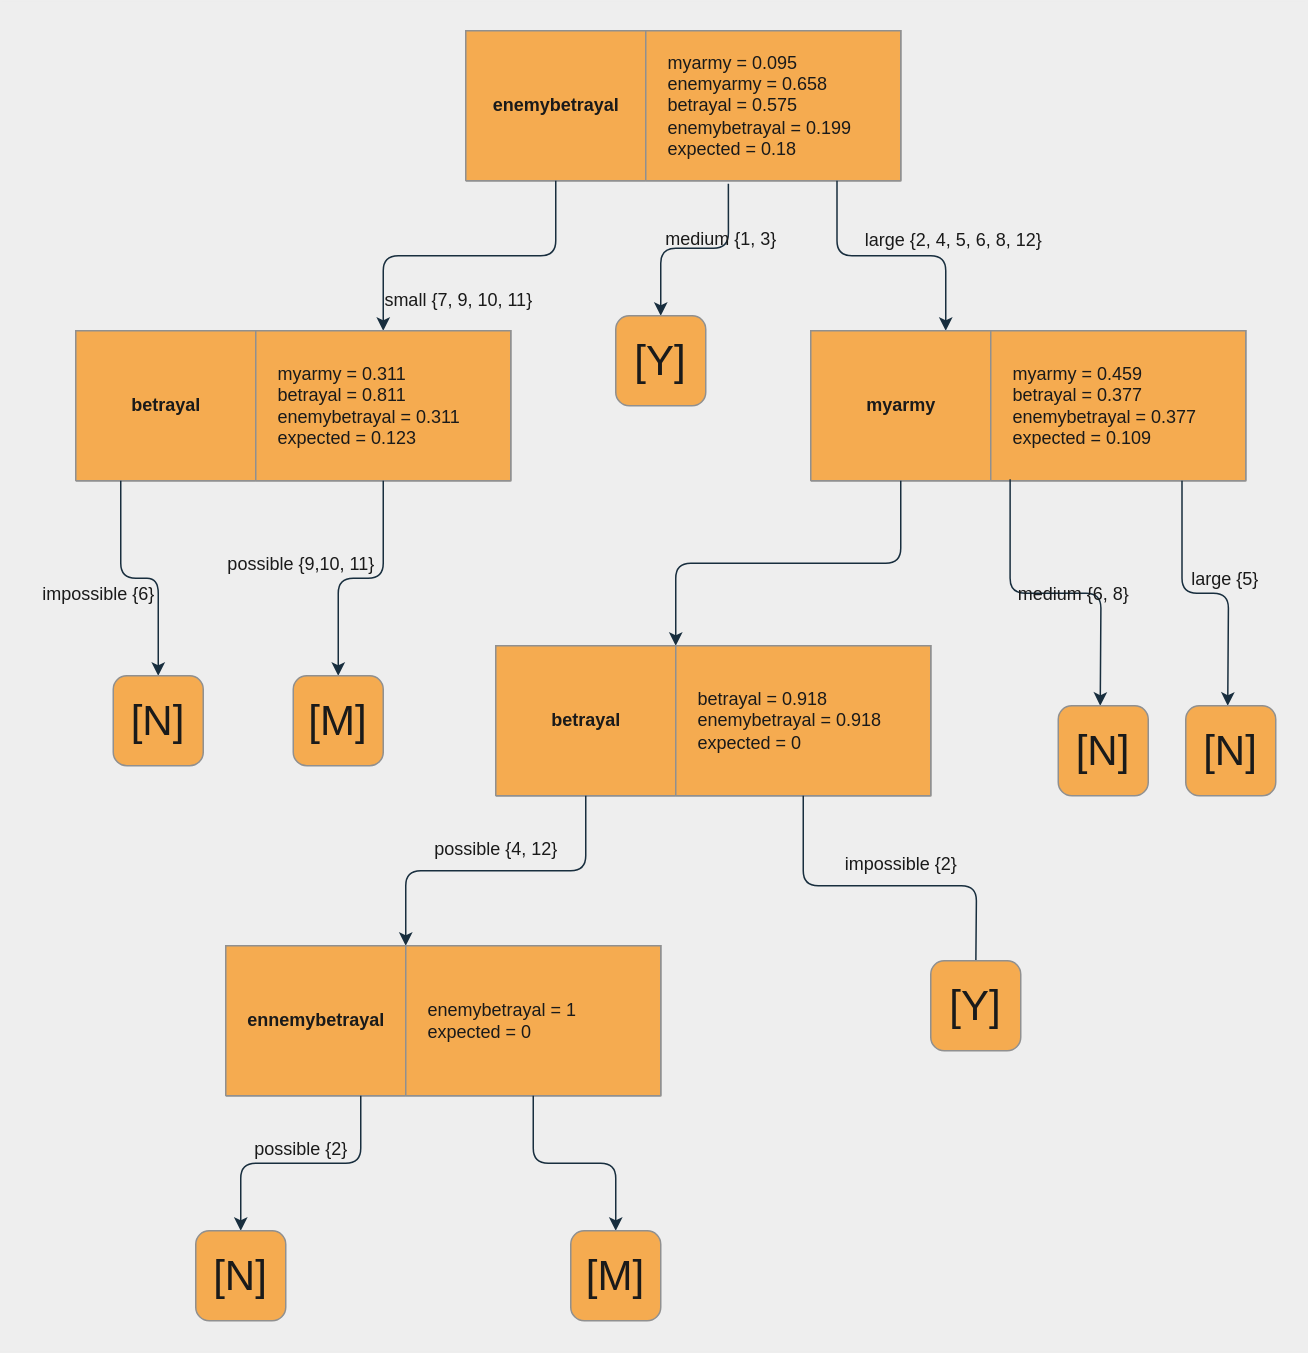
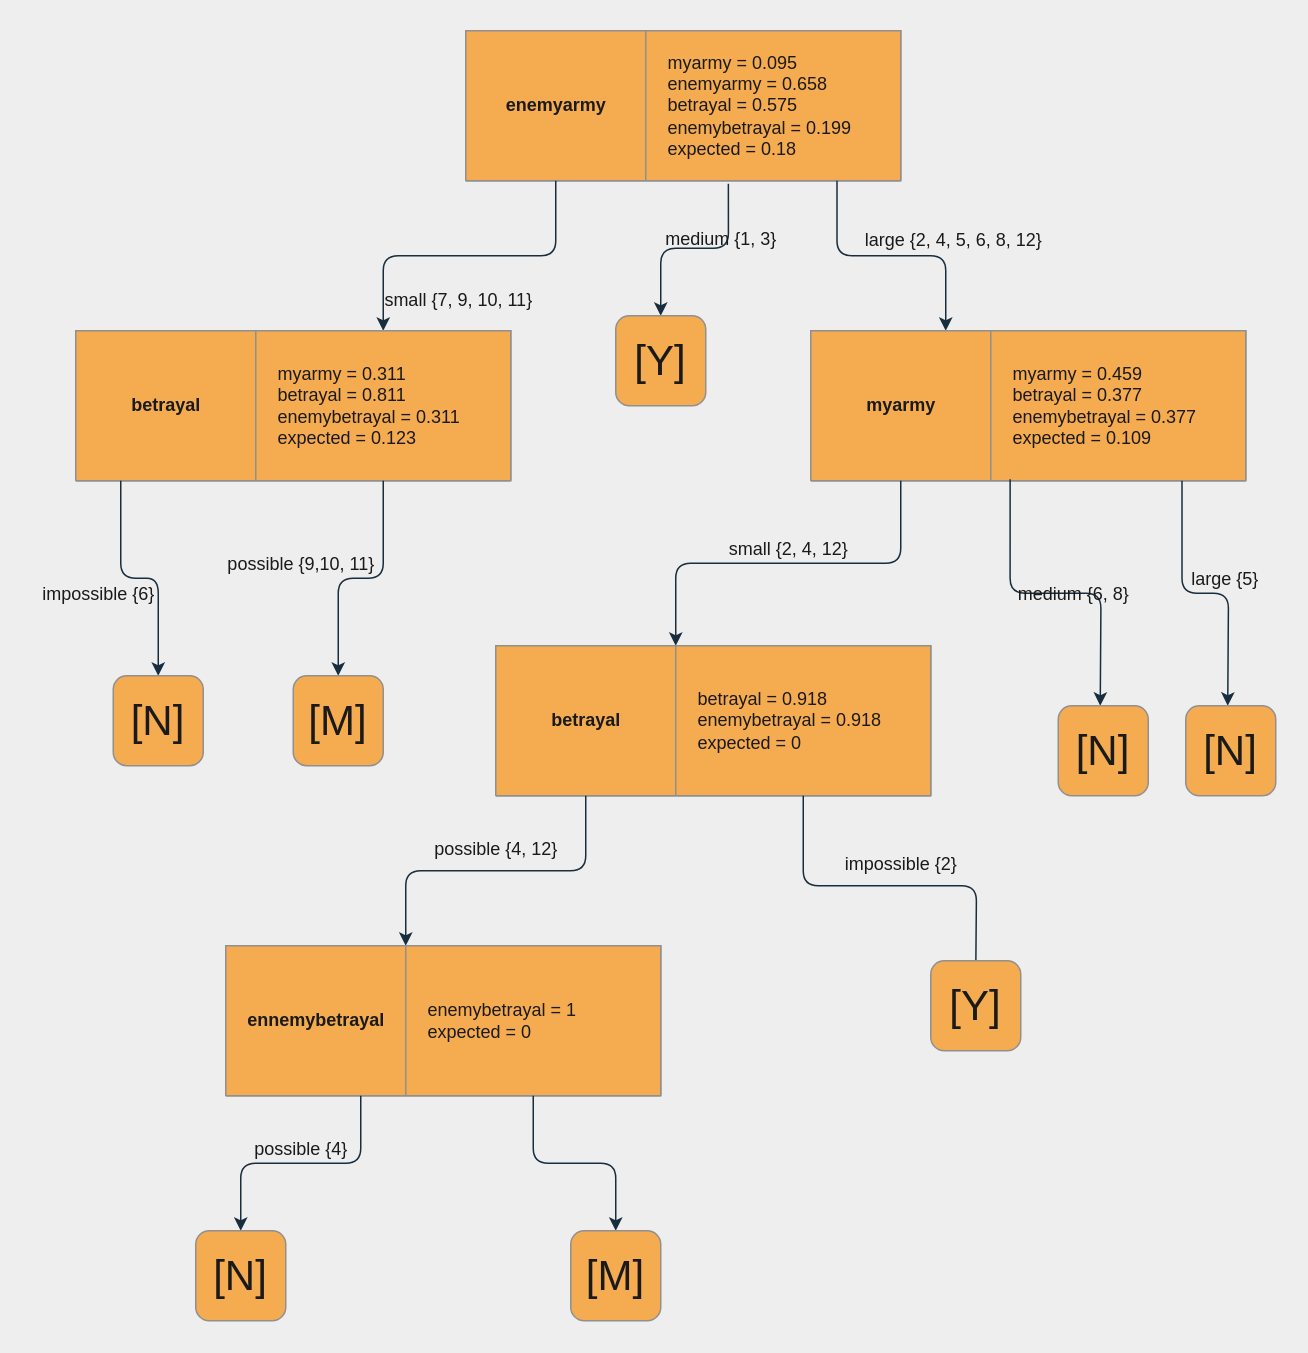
(557, 106) -> (557, 106)
none -> (788, 541)
(302, 1141) -> (302, 1141)
